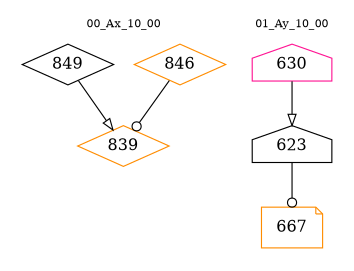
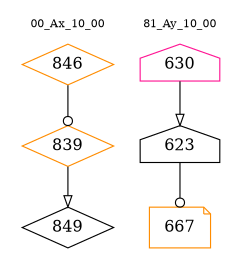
(292, 24) -> (180, 24)
(92, 101) -> (68, 181)
